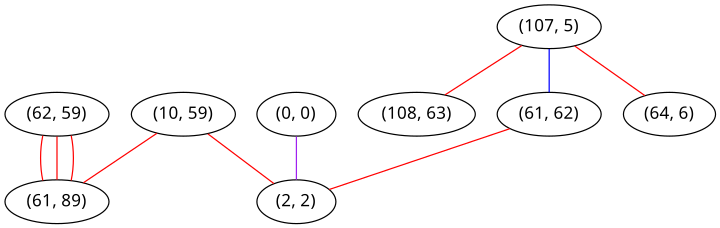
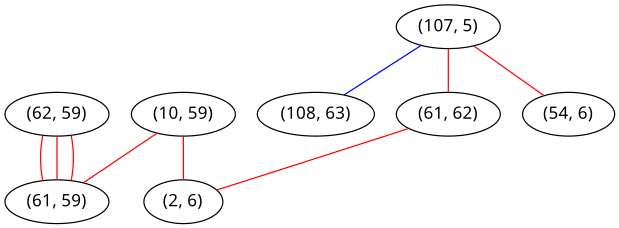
(483, 70) -> (383, 70)
(549, 71) -> (448, 71)
(296, 114) -> none
(669, 114) -> (569, 114)
(57, 202) -> (57, 202)
(296, 202) -> (183, 202)
